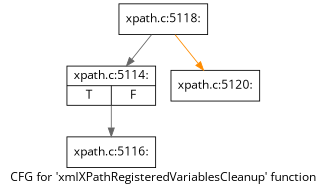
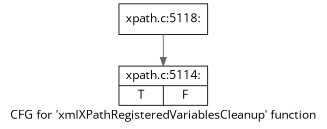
(215, 86) -> none
(111, 152) -> none
